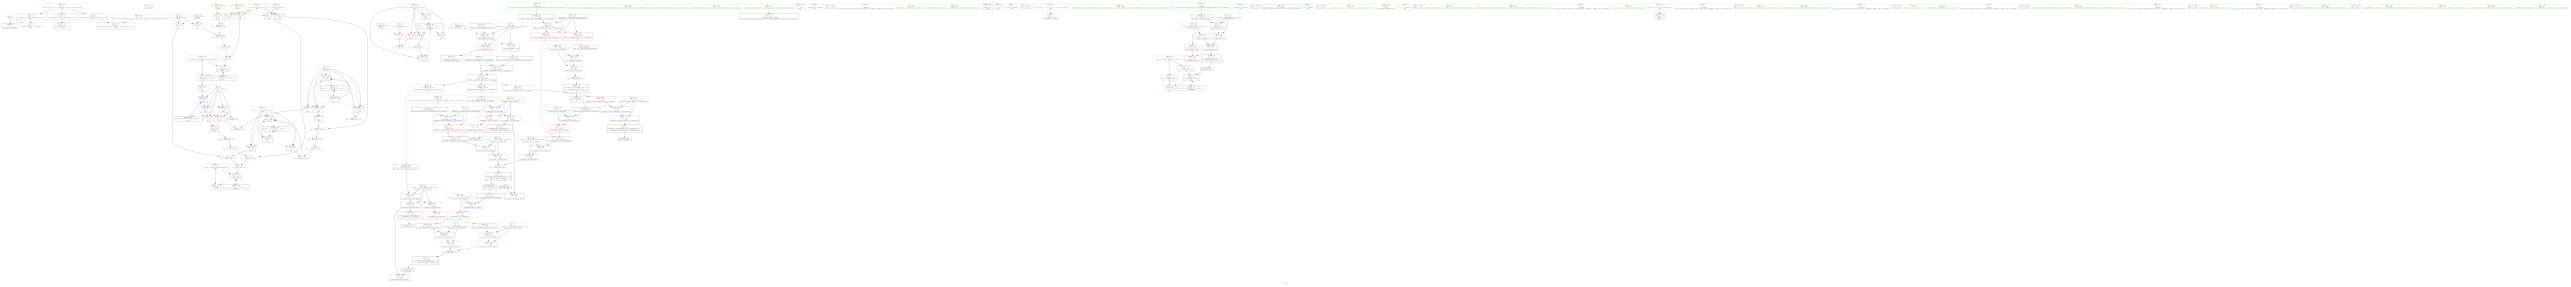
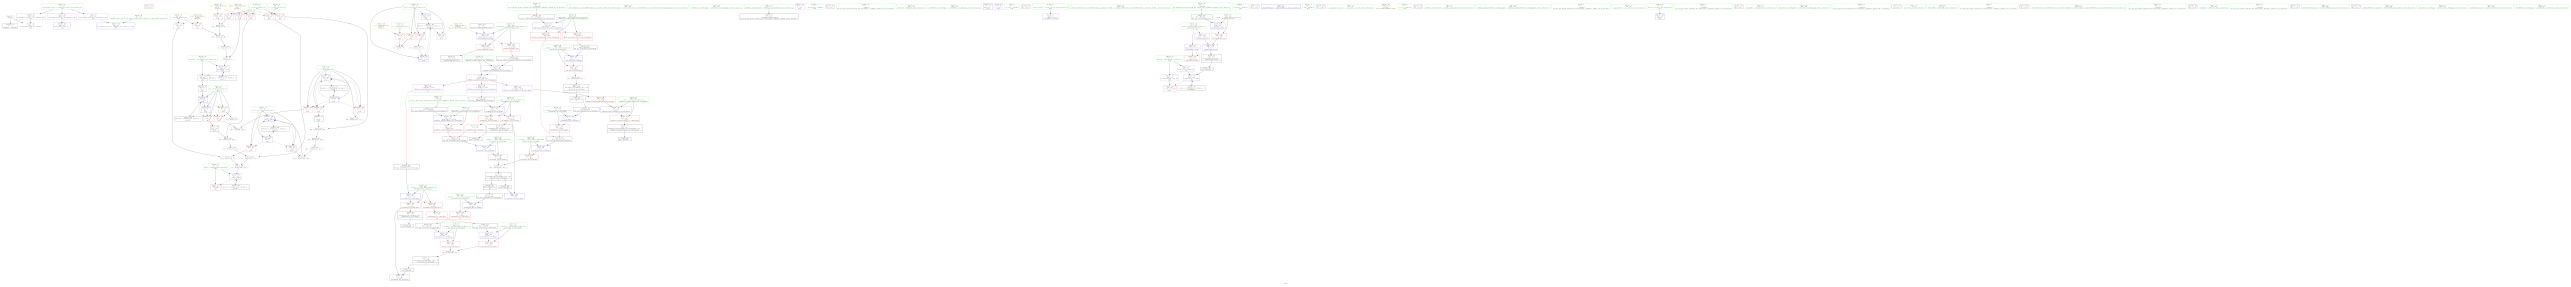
none -> (251, 17)
